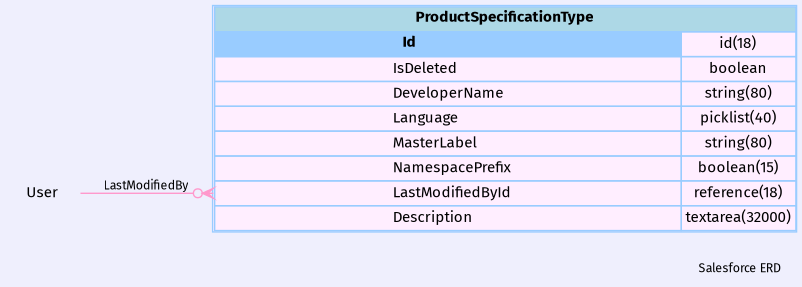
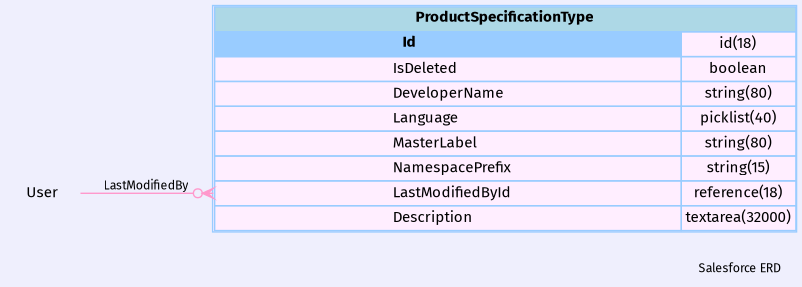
(739, 168) -> (739, 168)
